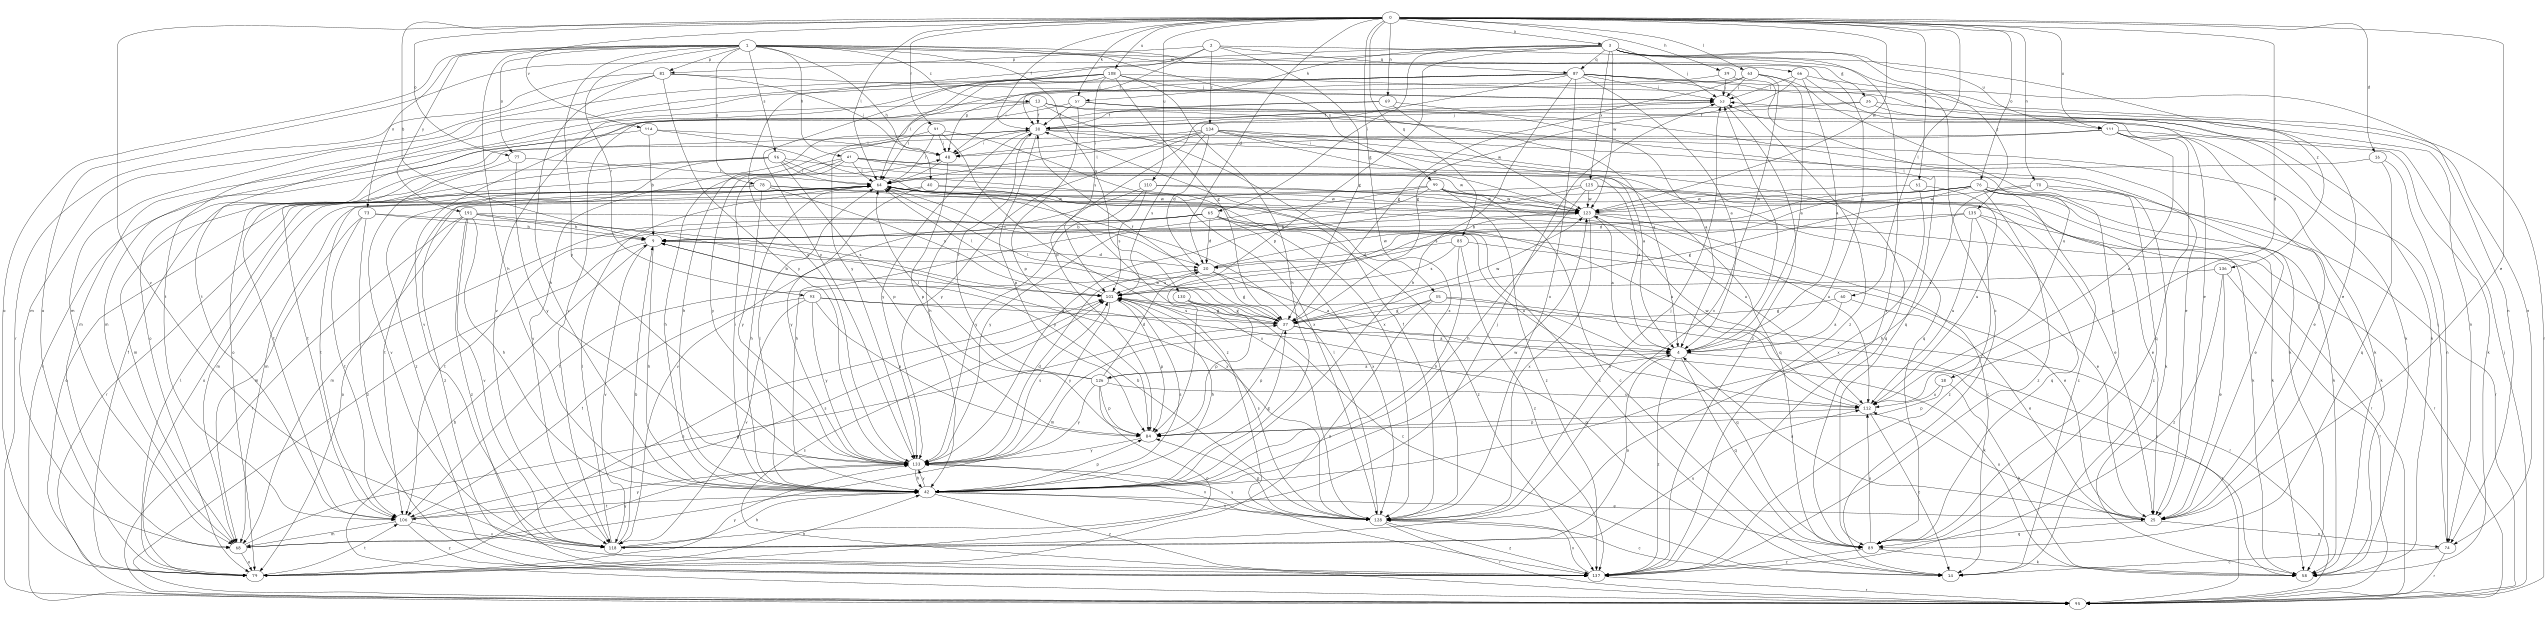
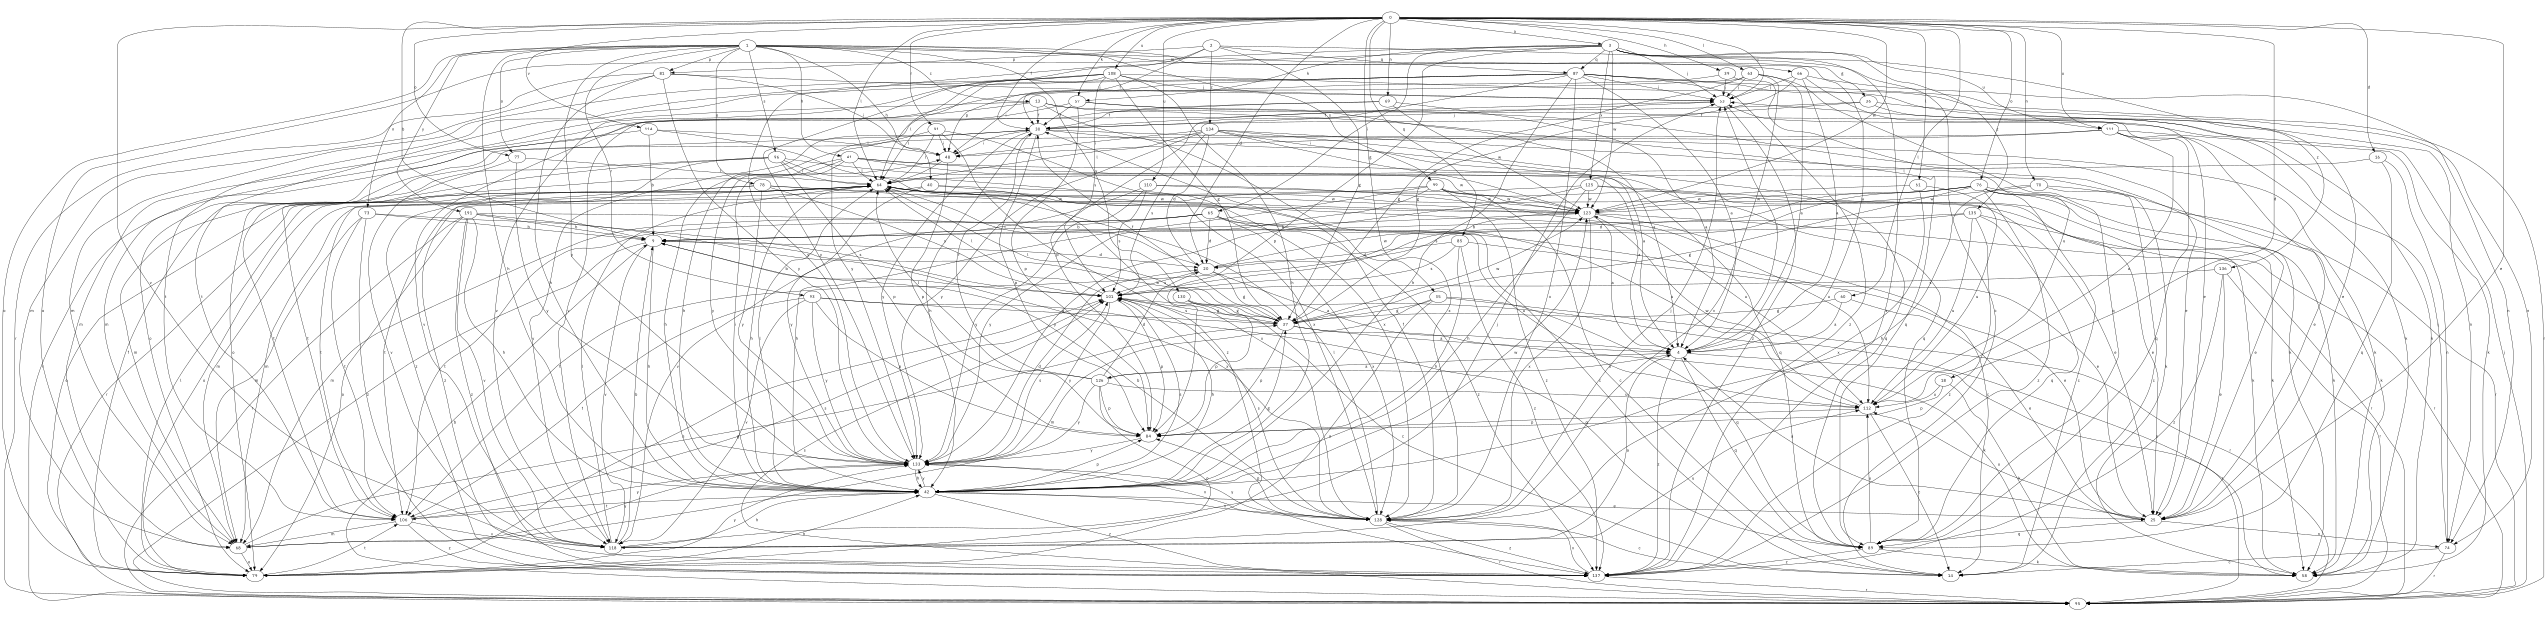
none -> (1609, 26)
